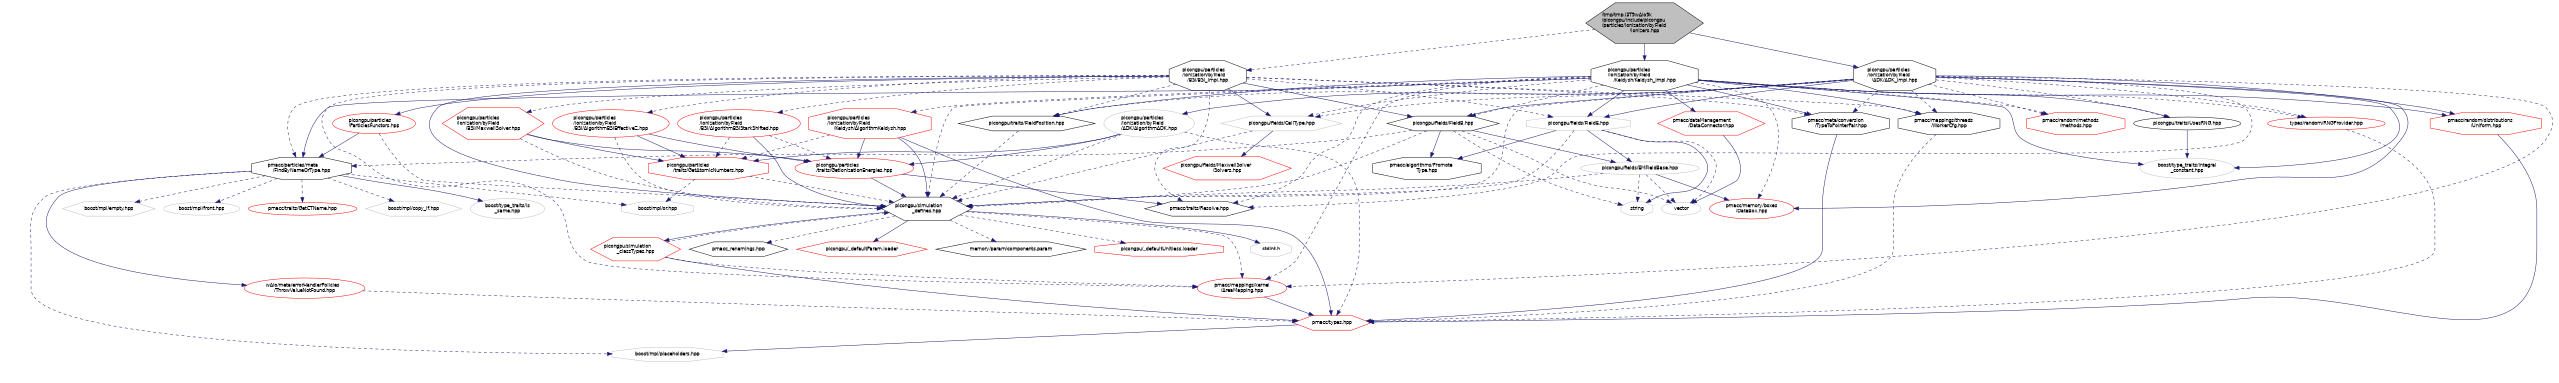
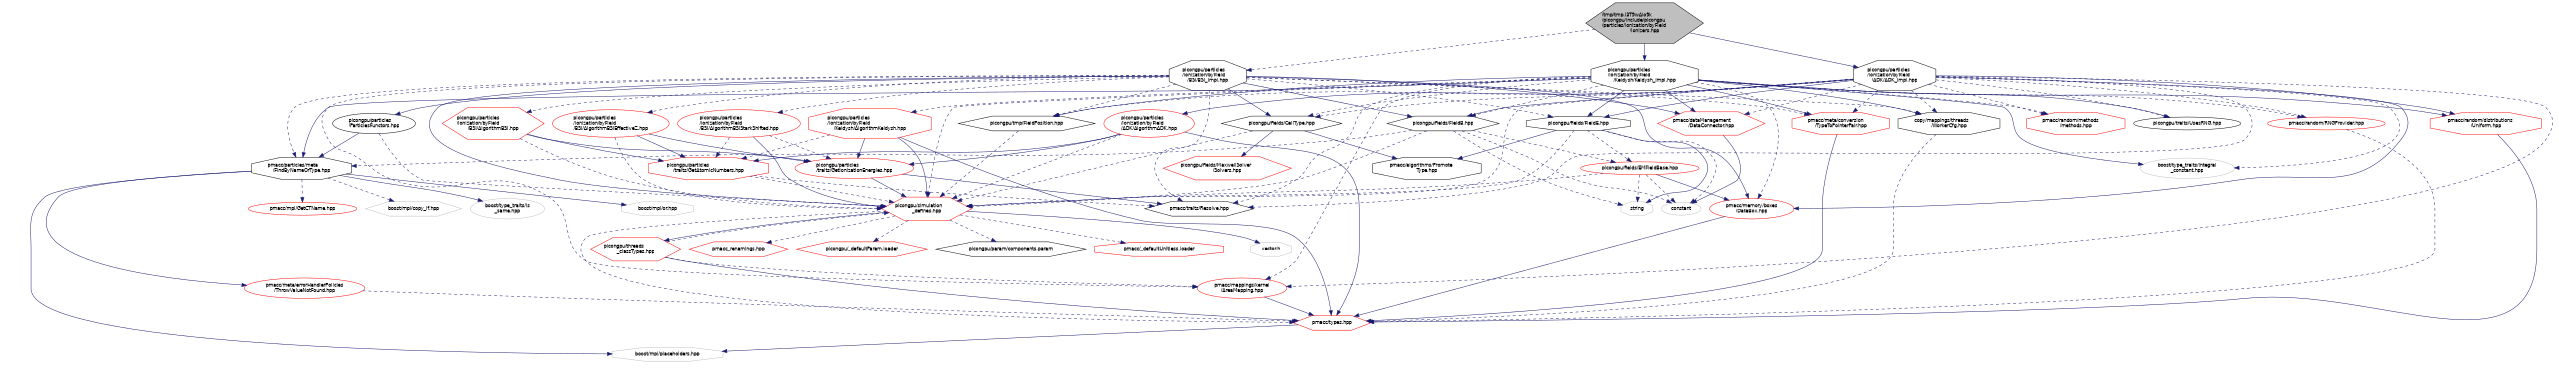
none -> (1462, 86)
none -> (1805, 99)
(2398, 121) -> (2398, 121)
(374, 123) -> (374, 123)
(493, 123) -> (493, 123)
(1027, 123) -> (1027, 123)
(1149, 123) -> (1149, 123)
(1282, 123) -> (1282, 123)
(1578, 123) -> (1578, 123)
none -> (1644, 123)
(1841, 123) -> (1841, 123)
(1949, 123) -> (1949, 123)
(2326, 123) -> (2326, 123)
(1436, 142) -> (1349, 144)
(2187, 142) -> none
(1608, 145) -> (1608, 145)
(1542, 146) -> (1542, 146)
(1332, 159) -> (1332, 159)
(1640, 168) -> (1640, 168)
(682, 189) -> (951, 194)
(484, 190) -> (484, 190)
(109, 209) -> none
(202, 209) -> none
(303, 209) -> (303, 209)
(927, 209) -> (927, 209)
(1681, 209) -> (1681, 209)
(1117, 223) -> (771, 302)
(893, 230) -> (893, 230)
(636, 249) -> (636, 249)
(738, 249) -> (738, 249)
(1011, 249) -> (1011, 249)
(1159, 249) -> (1159, 249)
(1271, 249) -> (1271, 249)
none -> (1542, 266)
(305, 288) -> (305, 288)
(161, 333) -> (161, 333)
